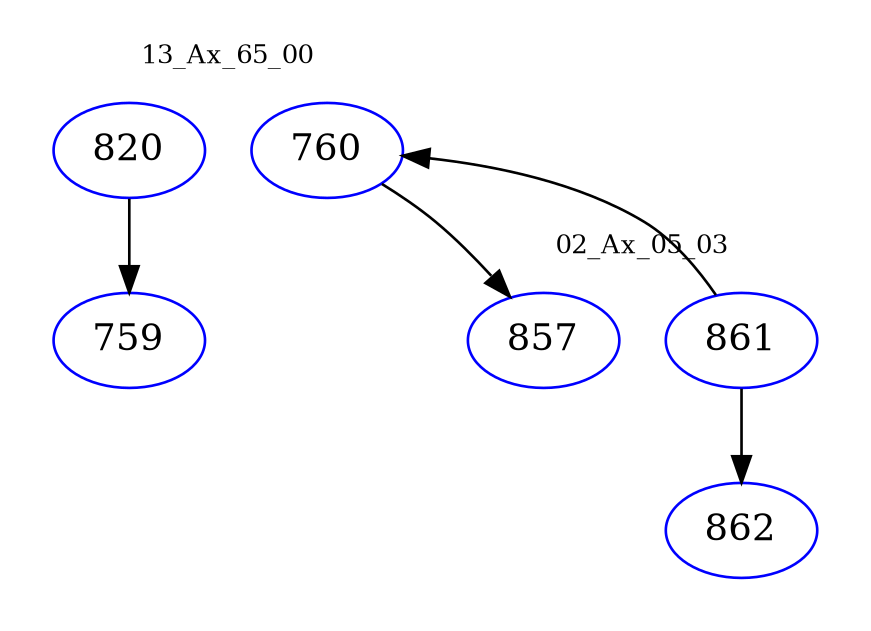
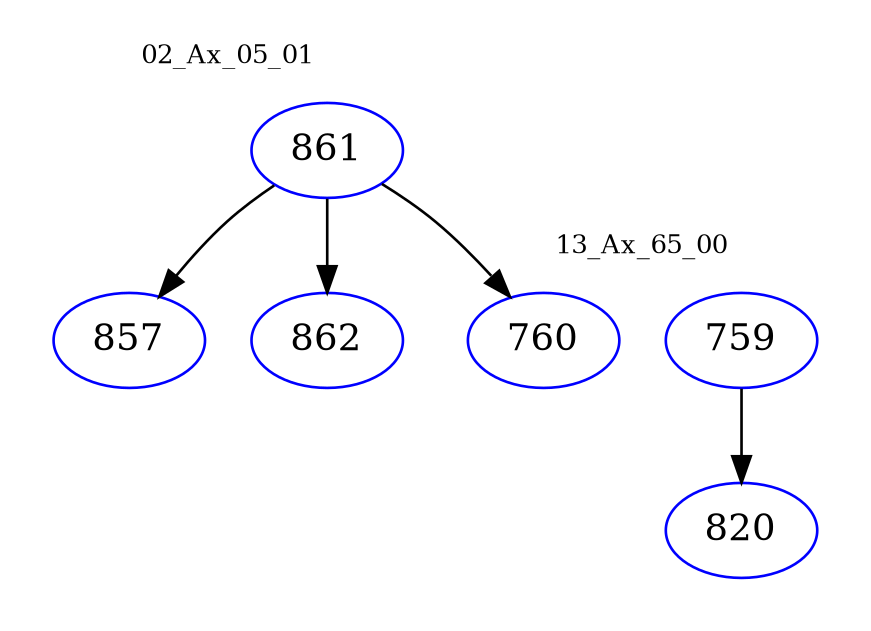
(129, 232) -> (742, 422)
(464, 247) -> (222, 227)
(643, 247) -> (228, 57)
